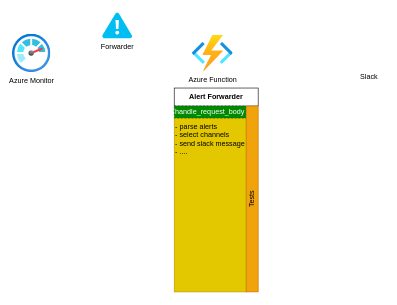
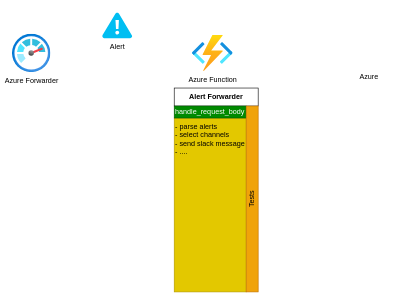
(118, 47) -> (118, 47)
(369, 76) -> (369, 76)
(32, 81) -> (32, 81)
(210, 112) -> (210, 112)
